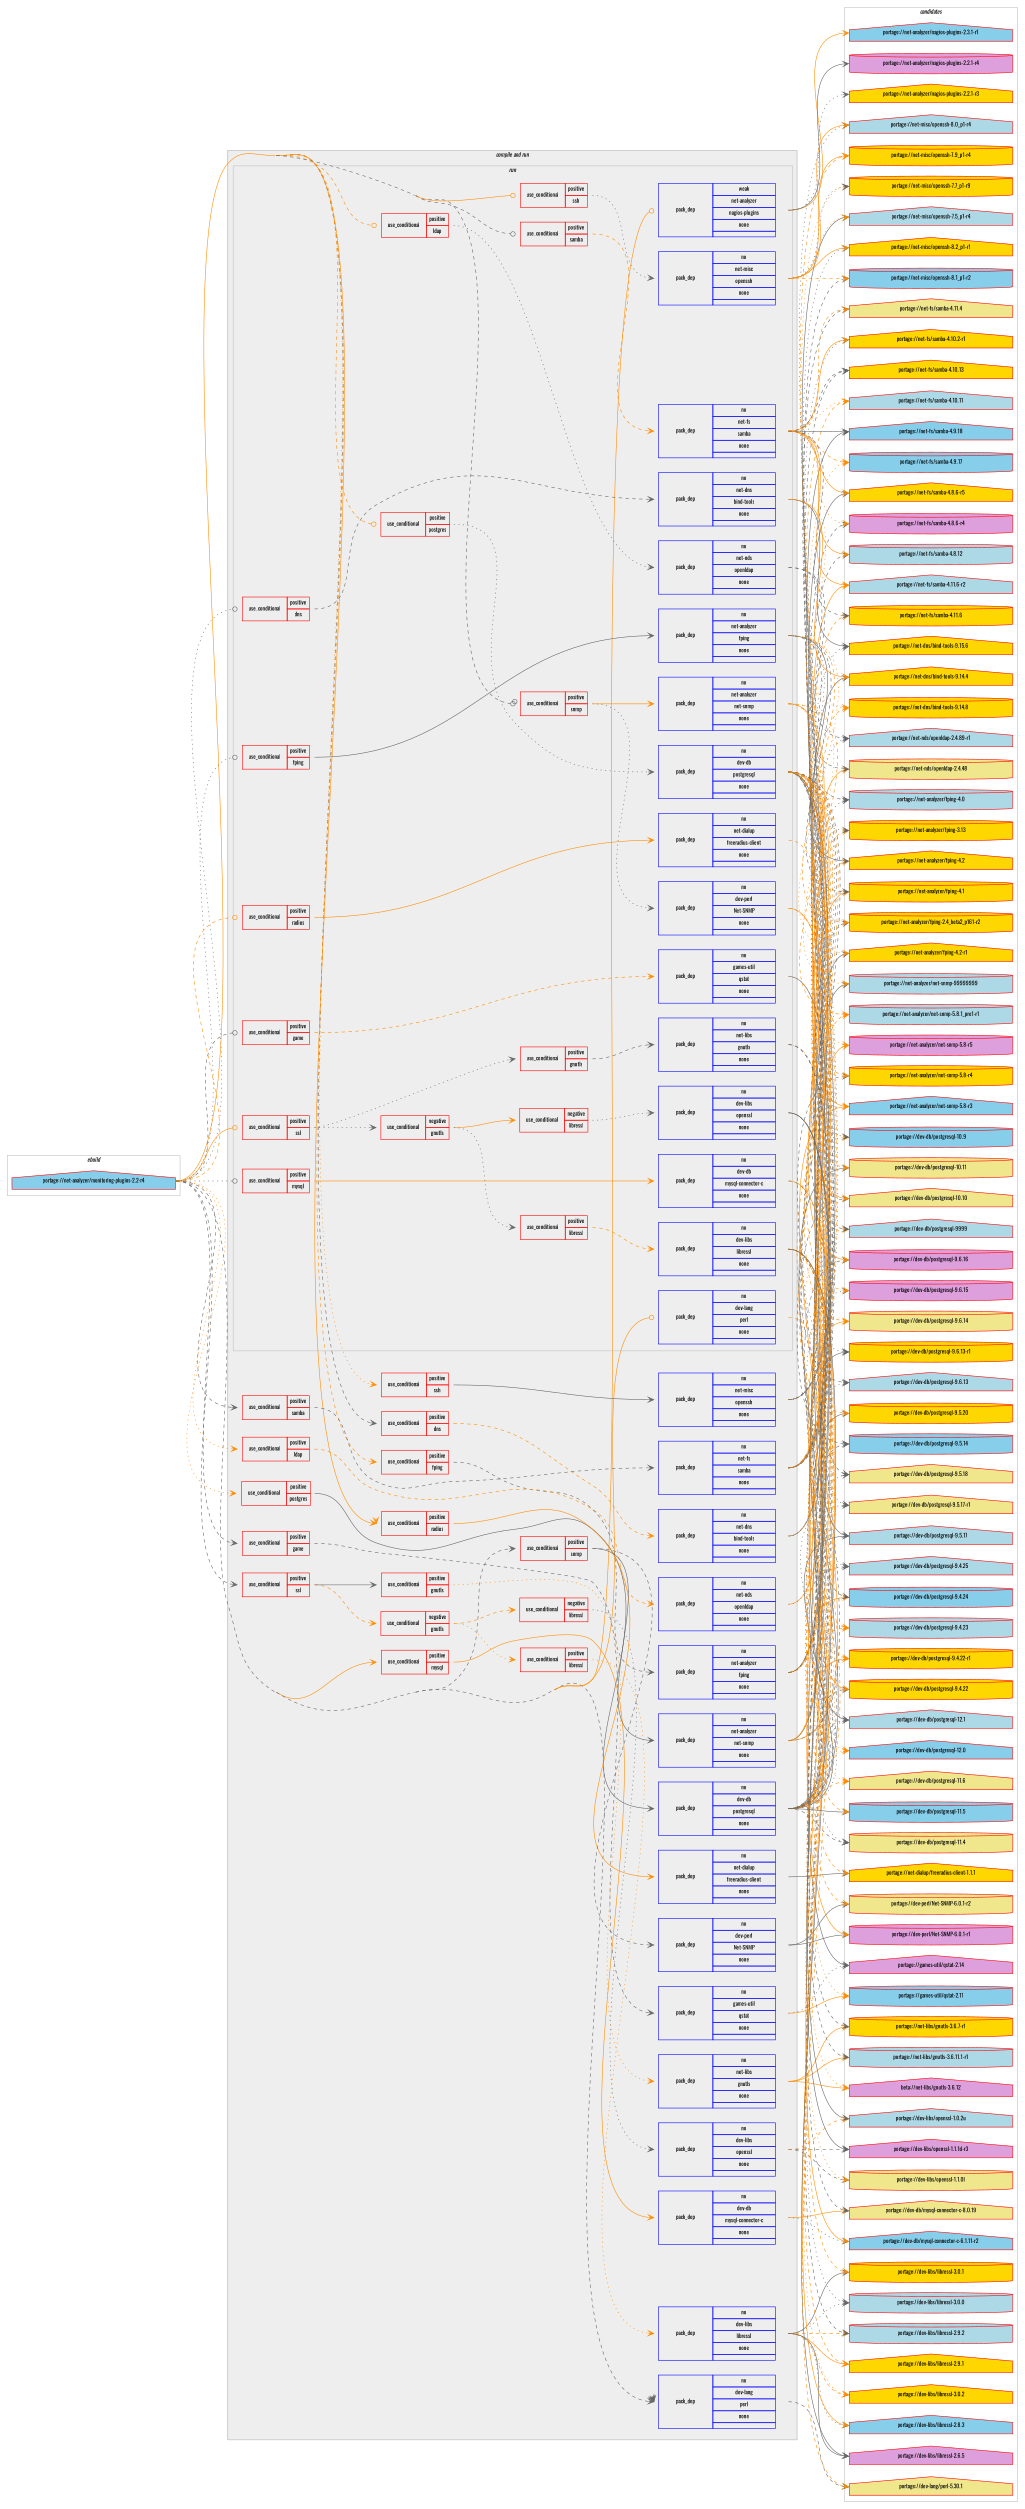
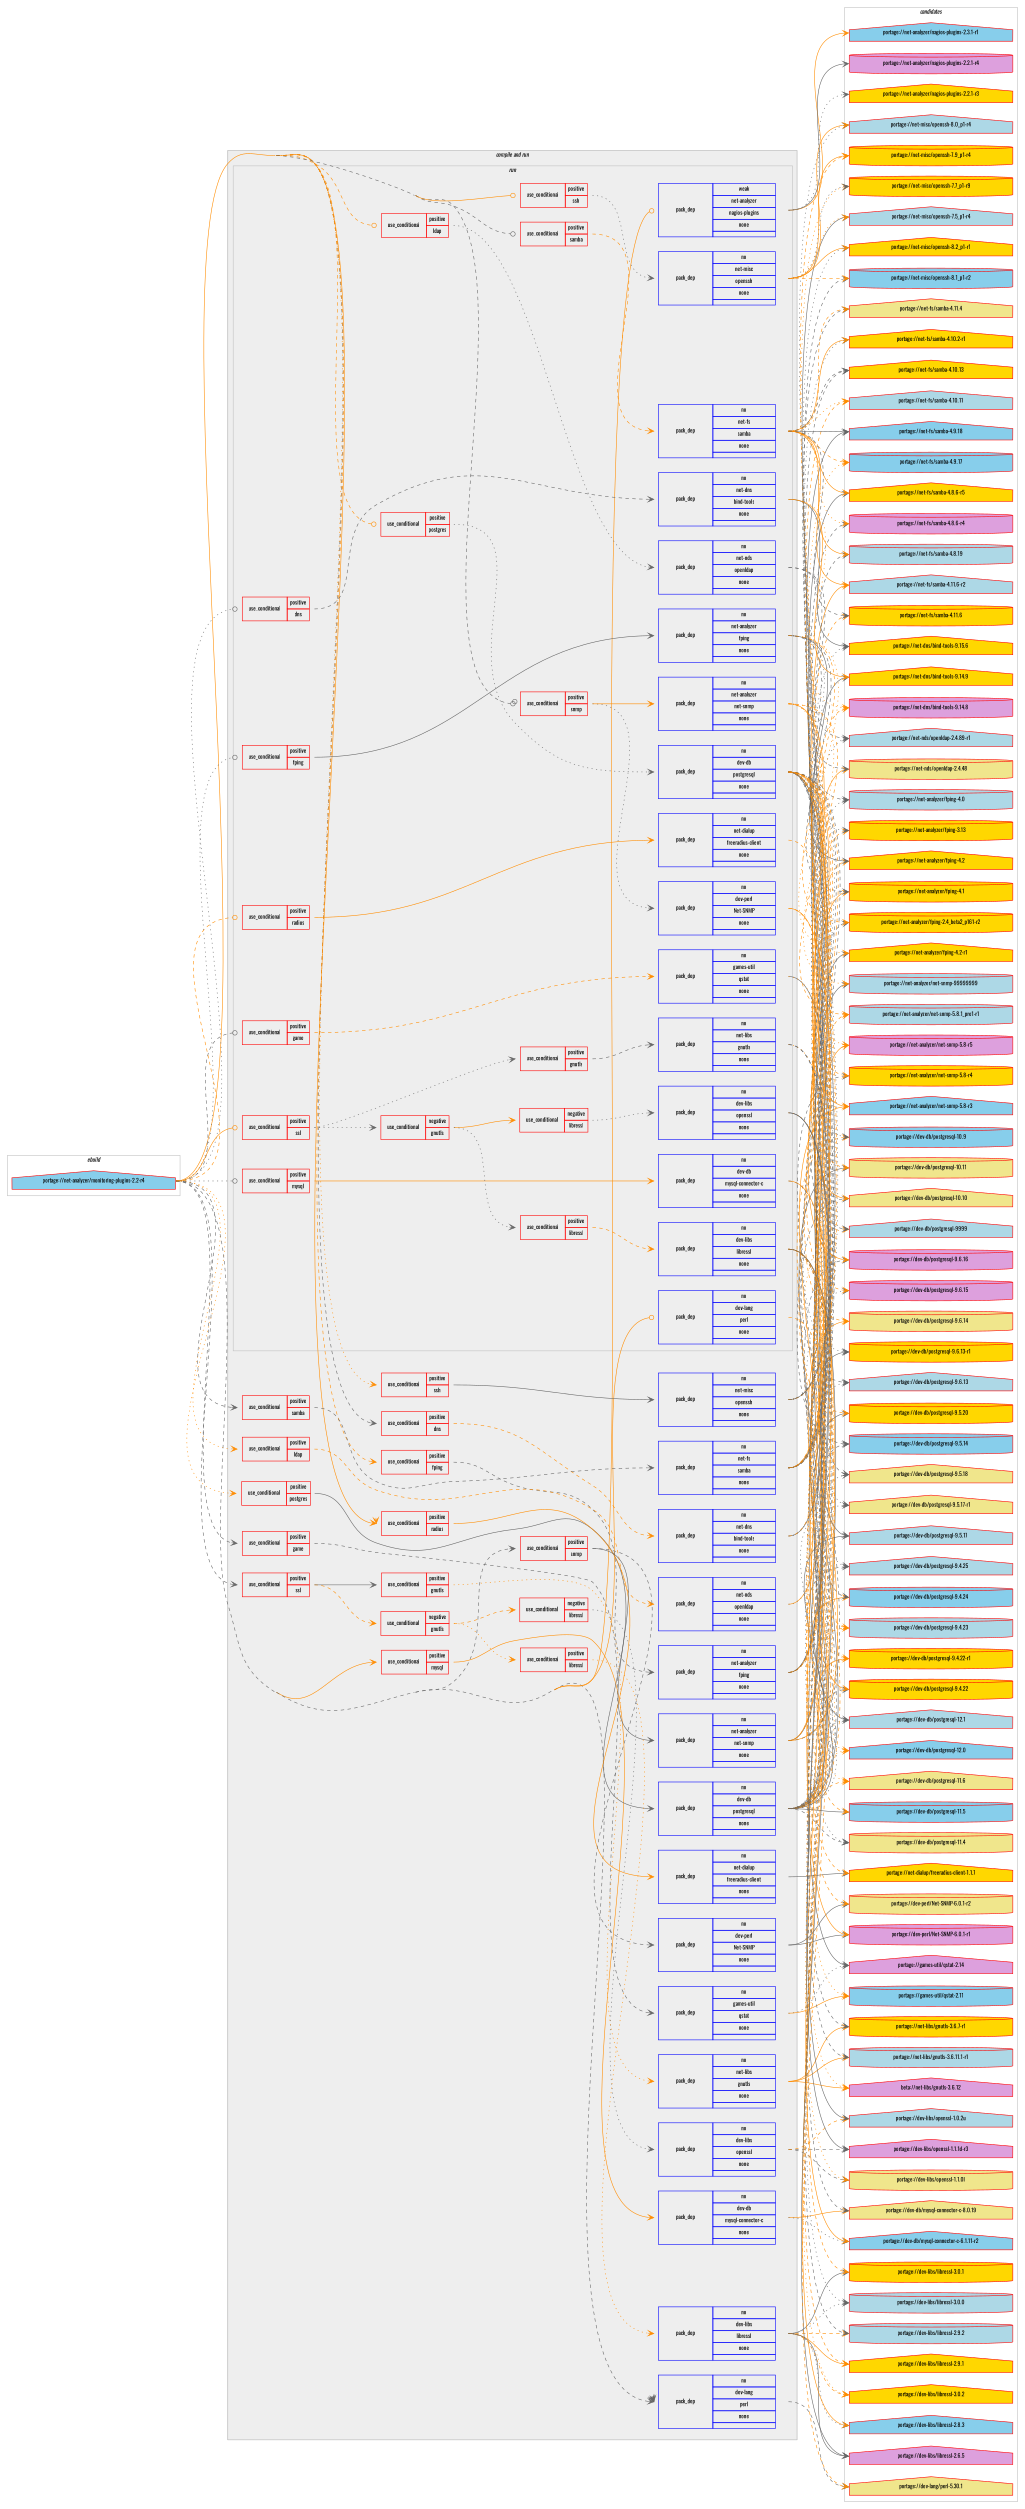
(931, 554) -> (931, 554)
(931, 677) -> (931, 677)
(931, 708) -> (931, 708)
